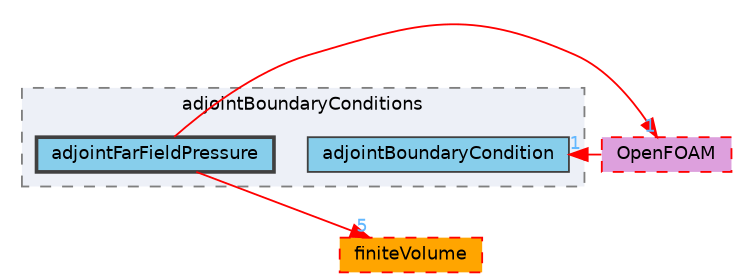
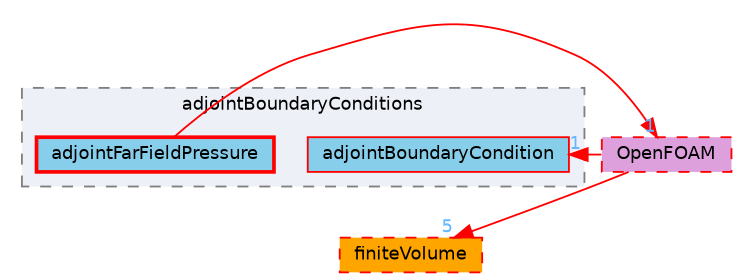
(155, 155) -> (155, 155)
(438, 155) -> (438, 155)
(274, 201) -> (550, 202)
